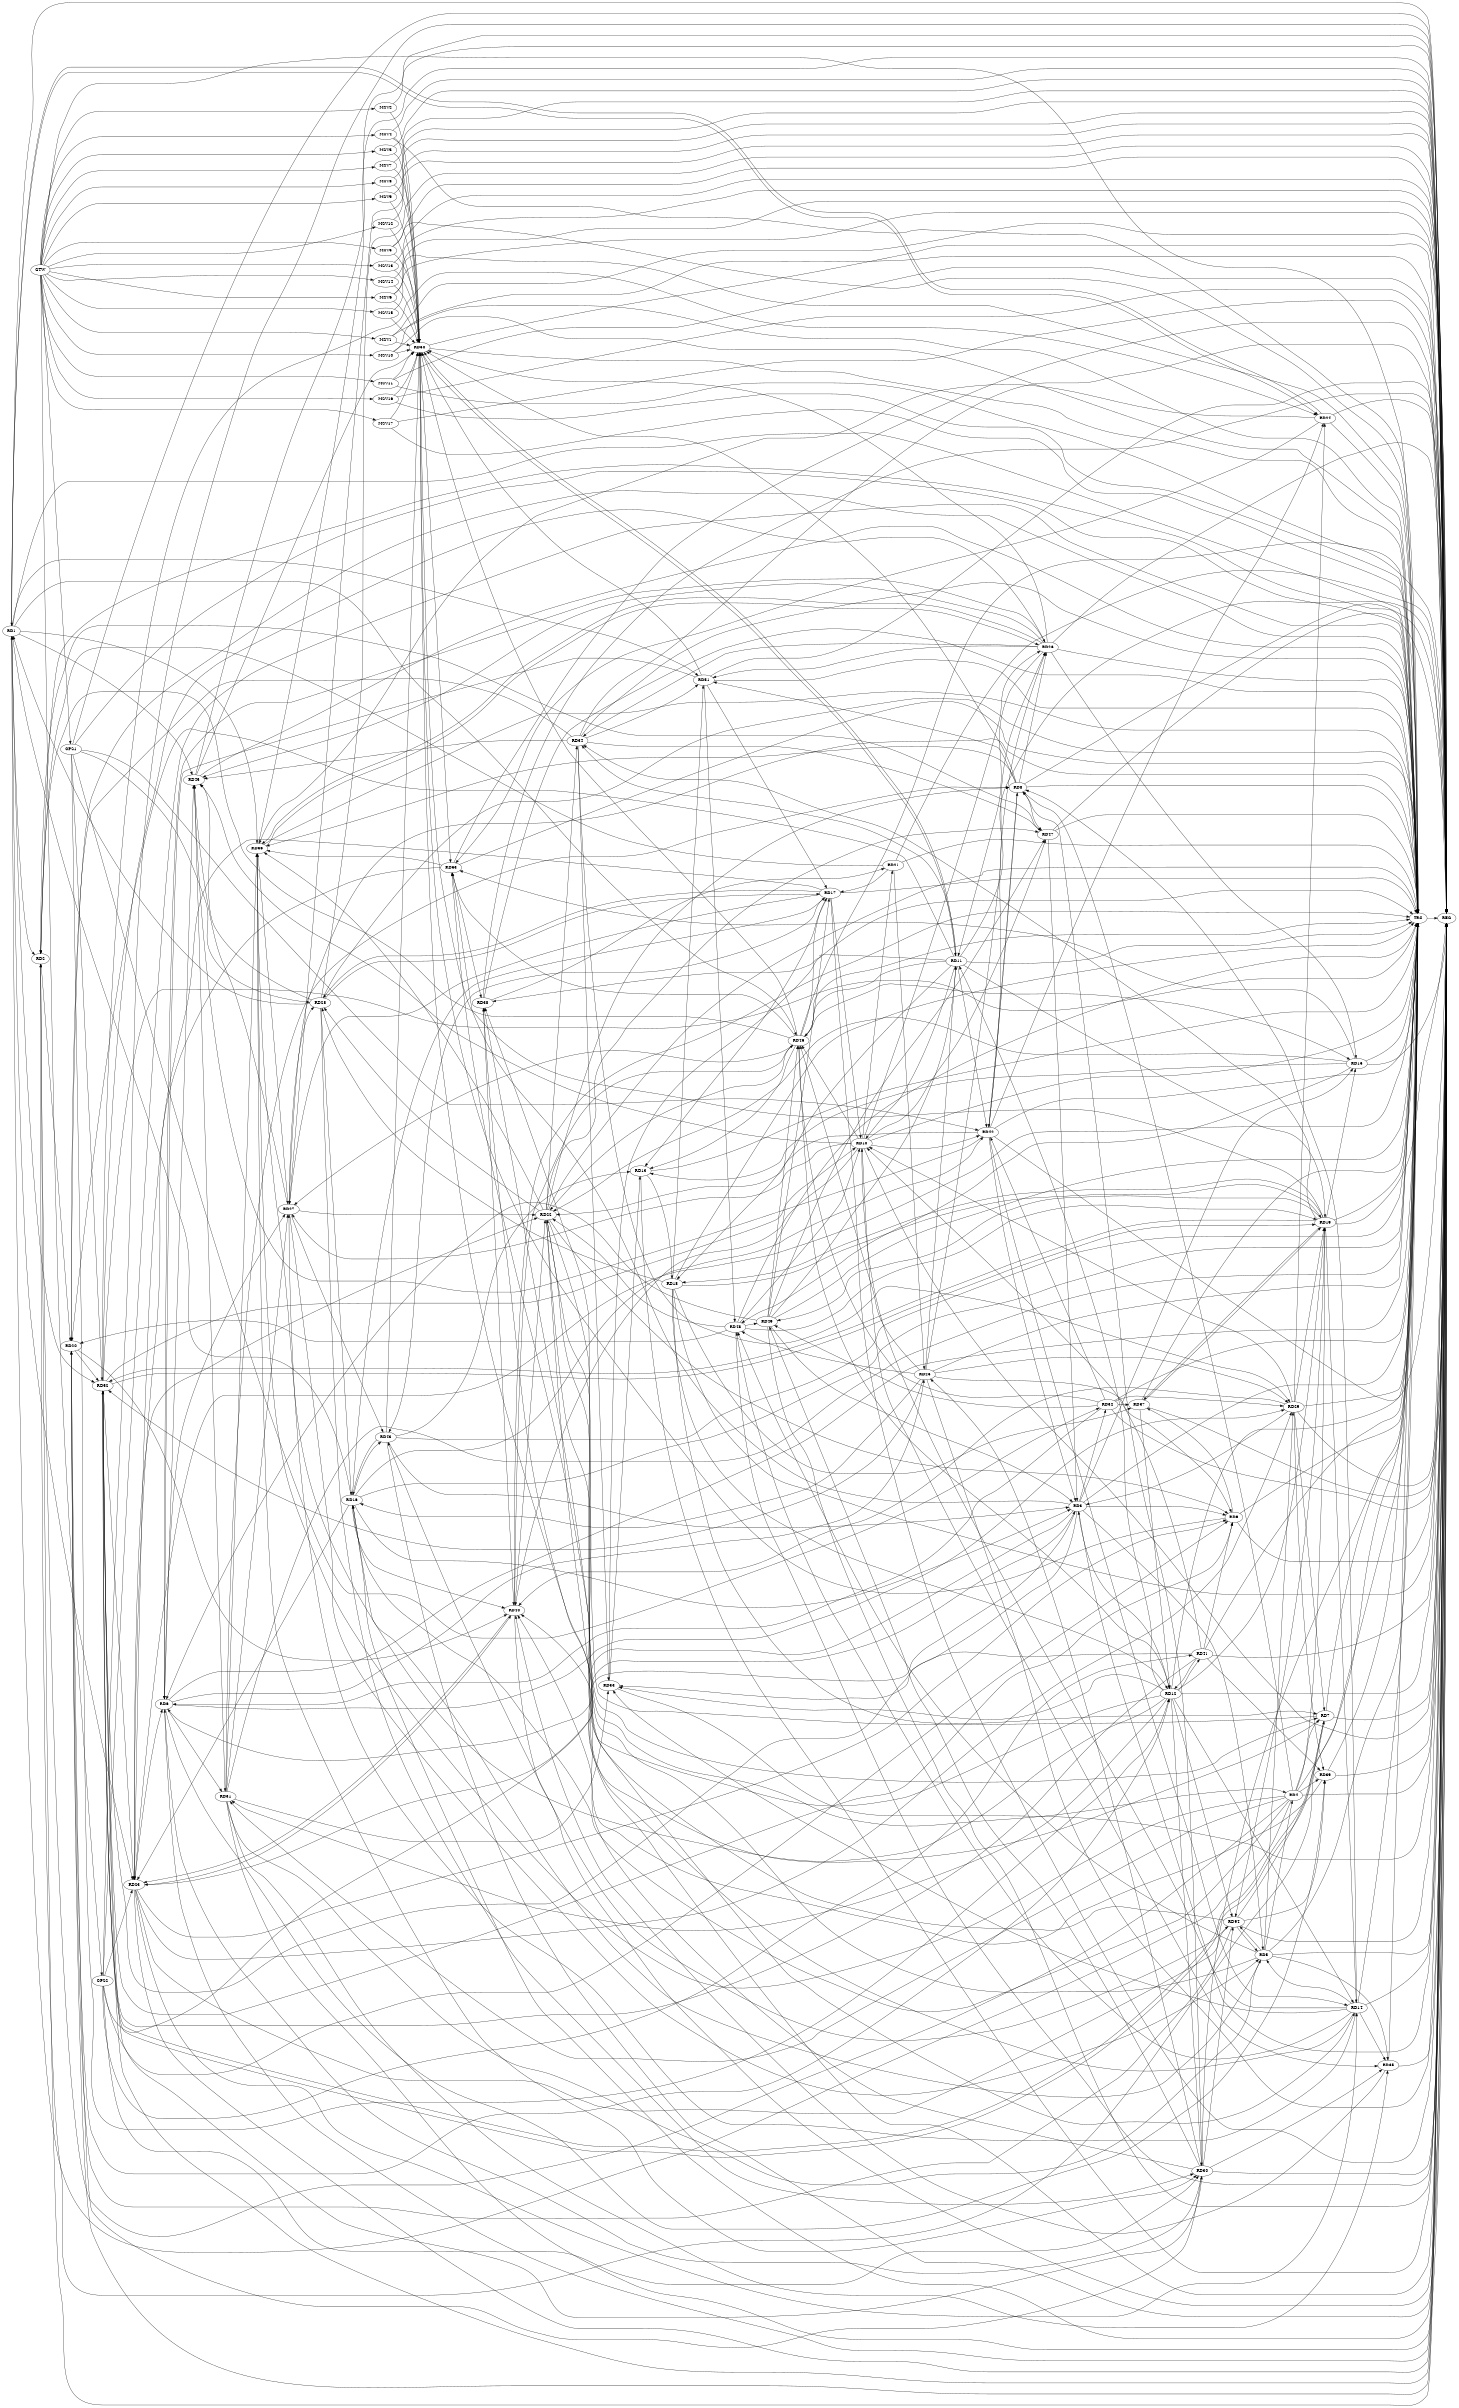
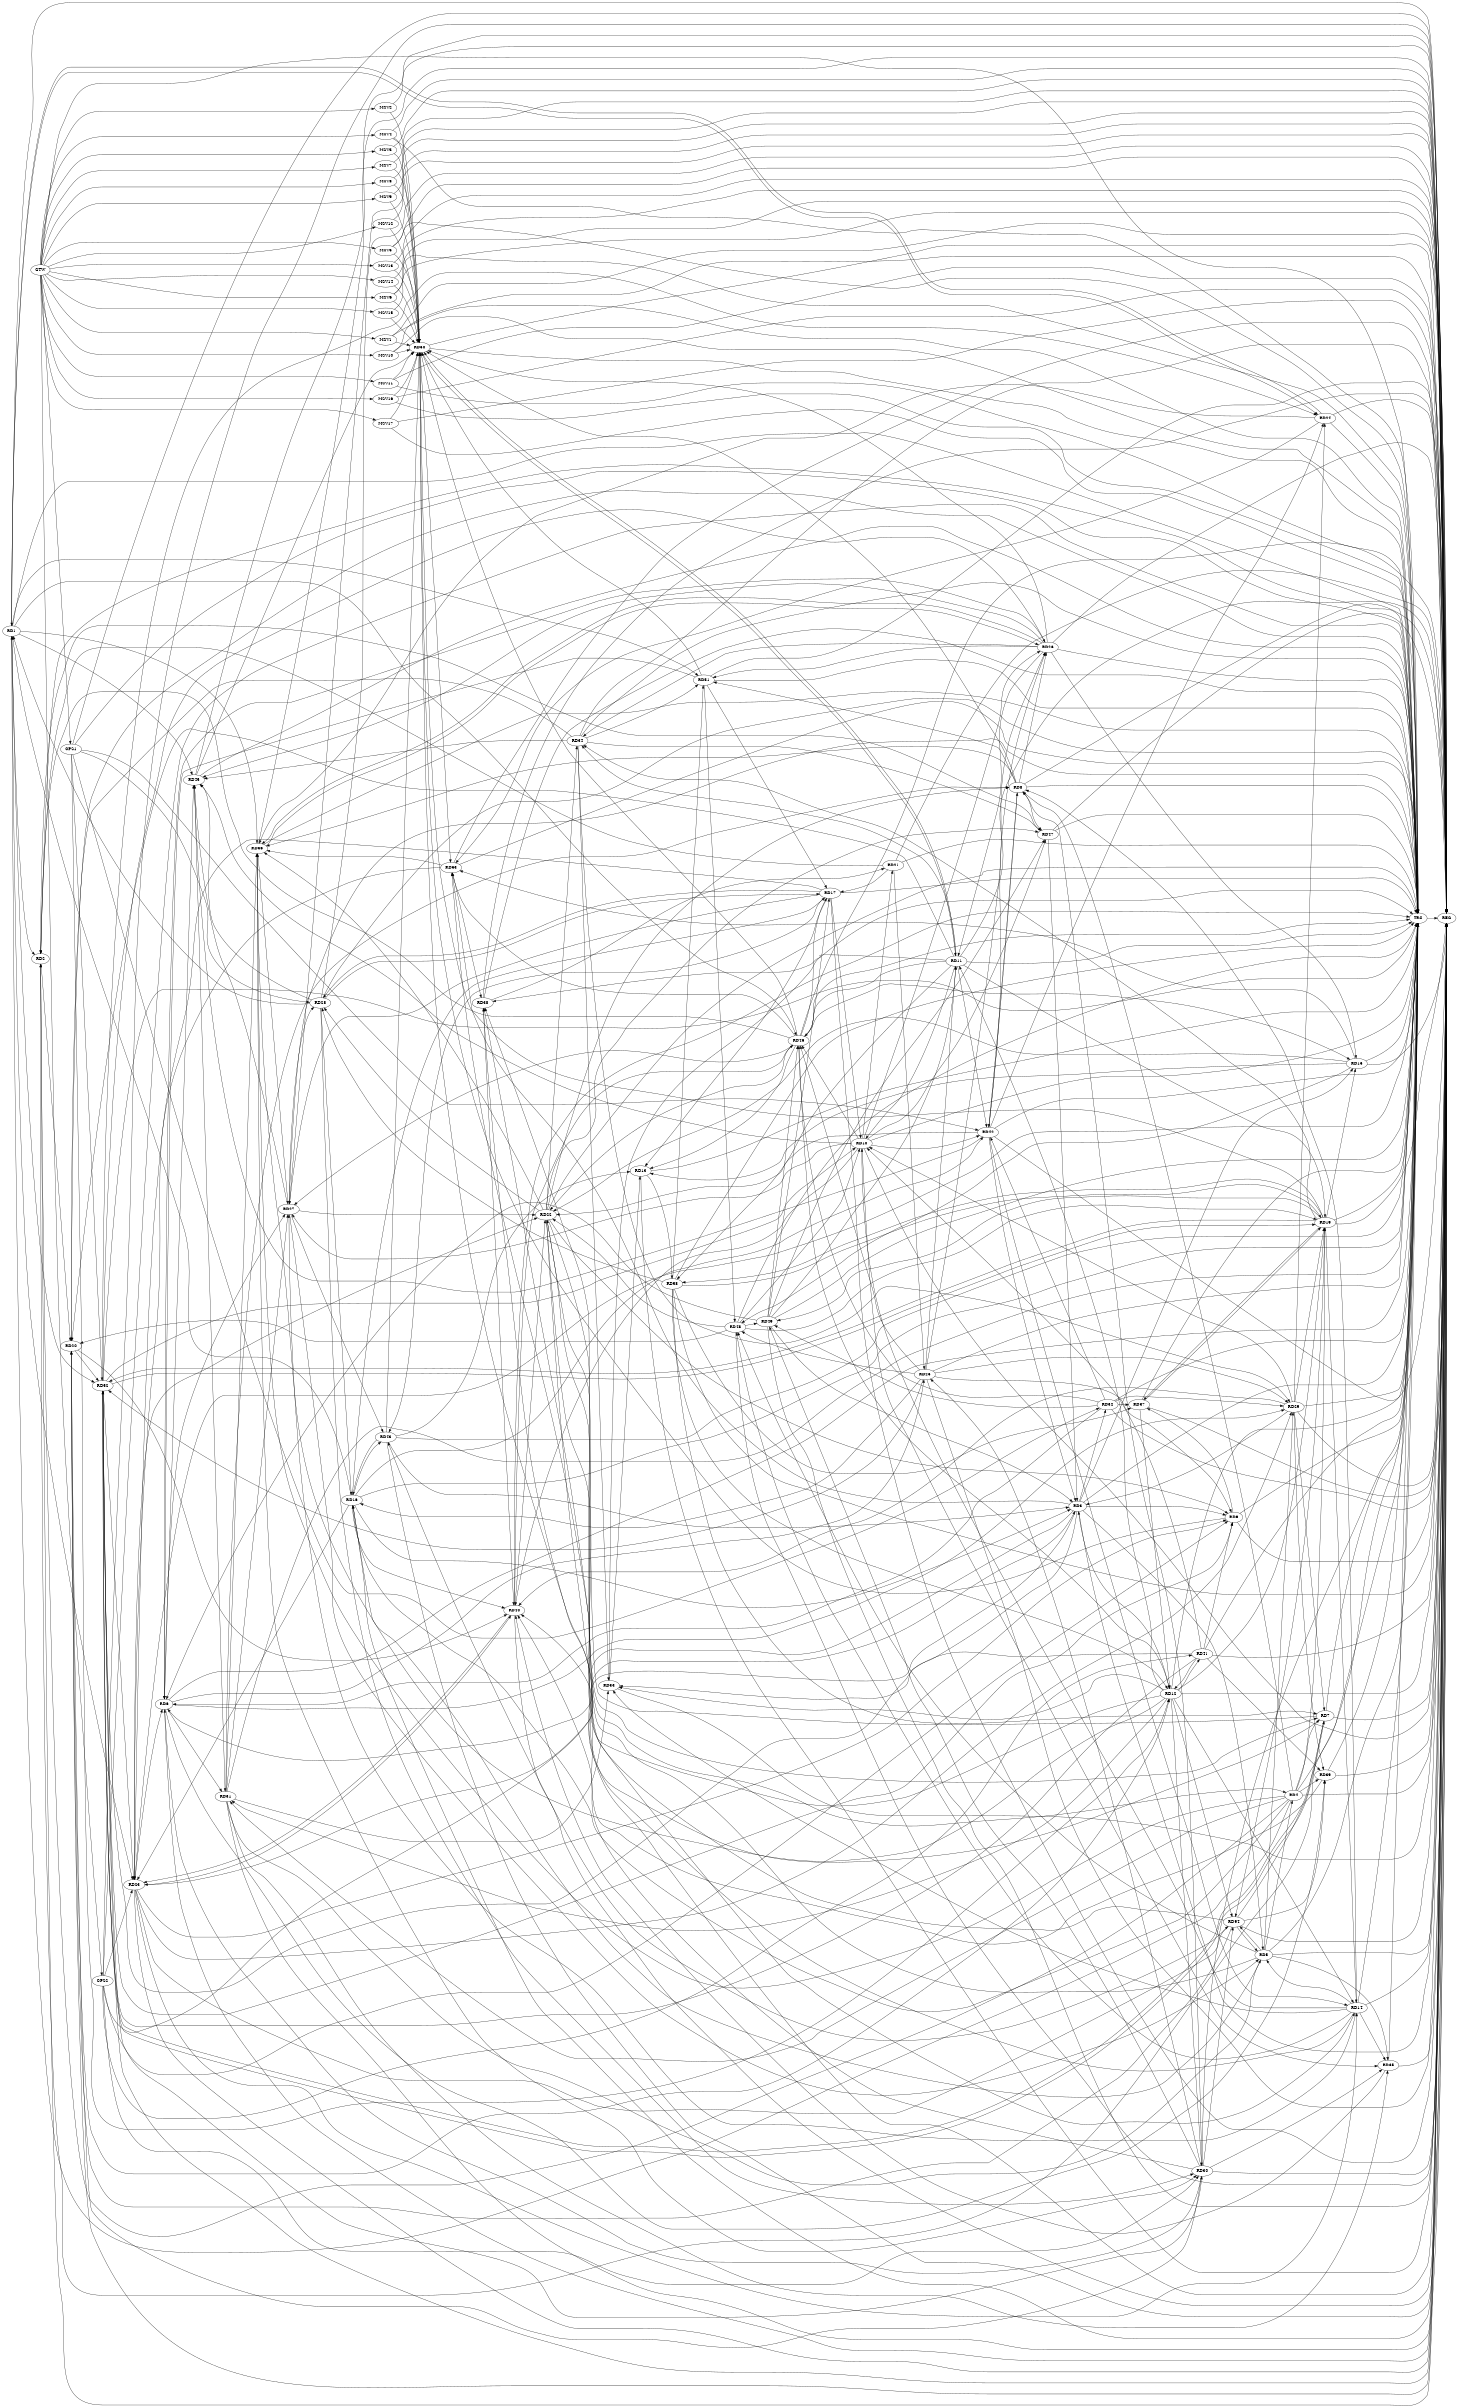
(672, 1284) -> (672, 1284)
